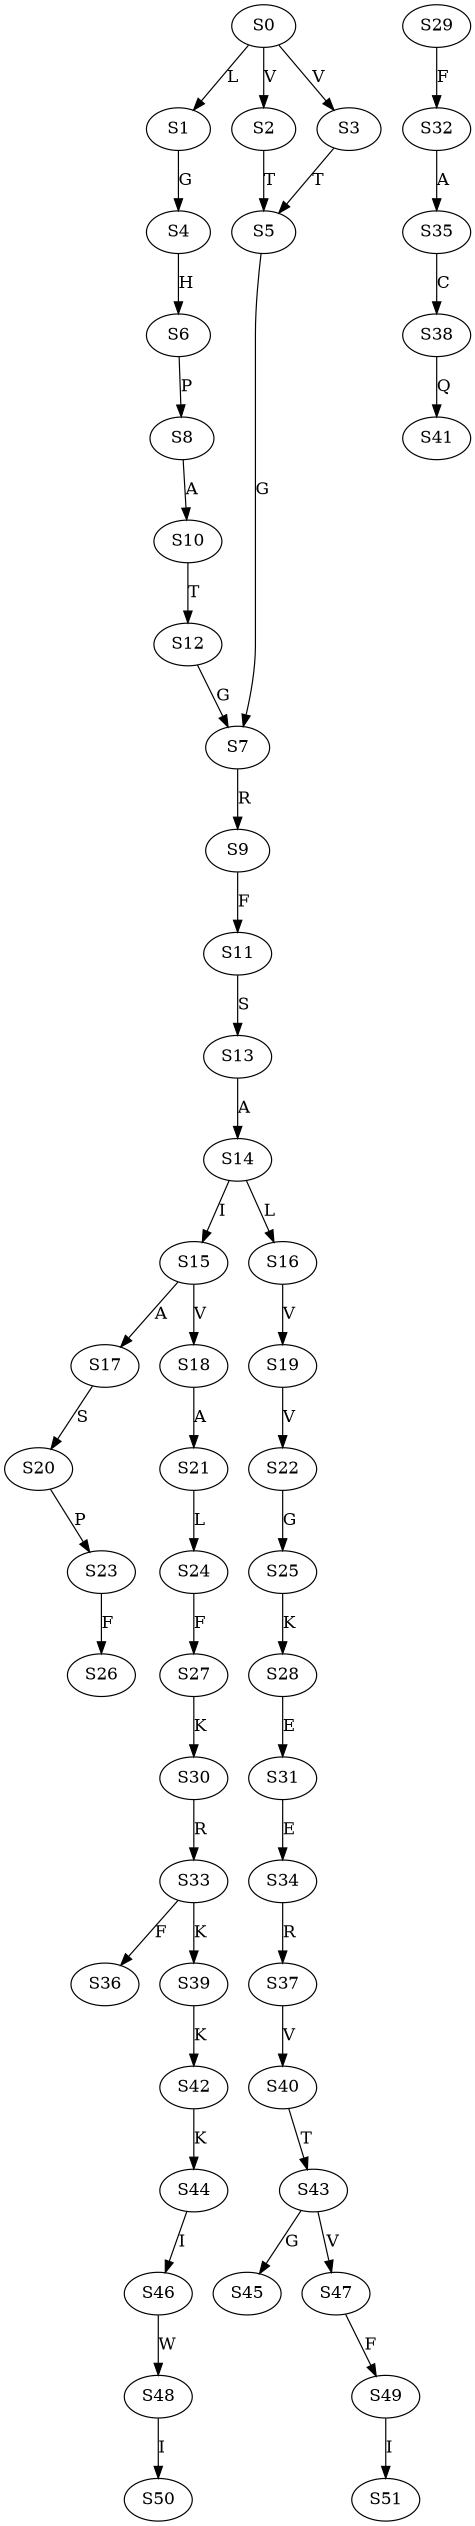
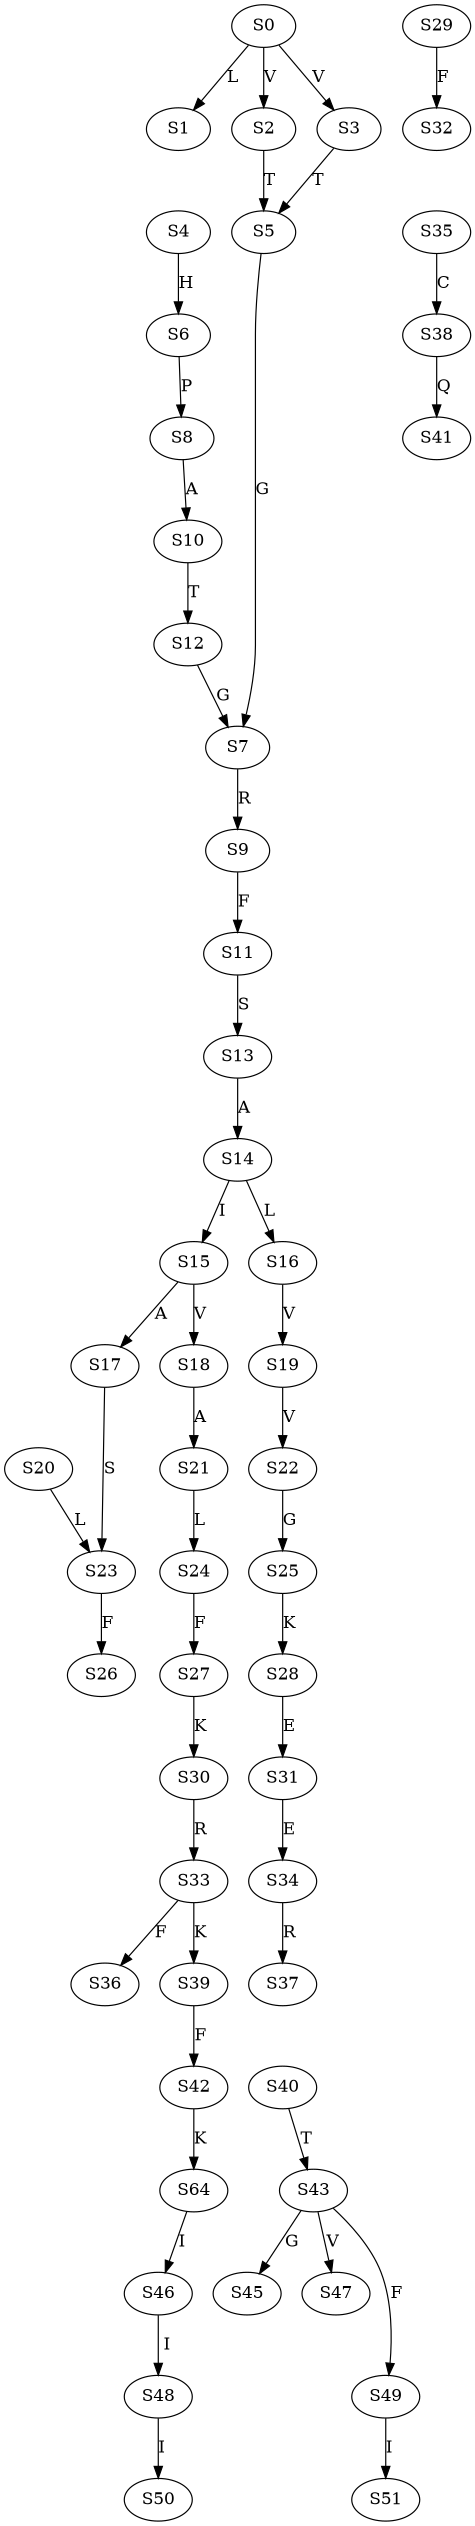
(178, 175) -> none
(437, 175) -> none
(75, 1413) -> (103, 1463)
(80, 1521) -> (80, 1521)
(283, 2030) -> none
(200, 2036) -> (200, 2036)
(194, 2191) -> (194, 2191)
(358, 2340) -> (383, 2278)
(167, 2345) -> (167, 2345)
